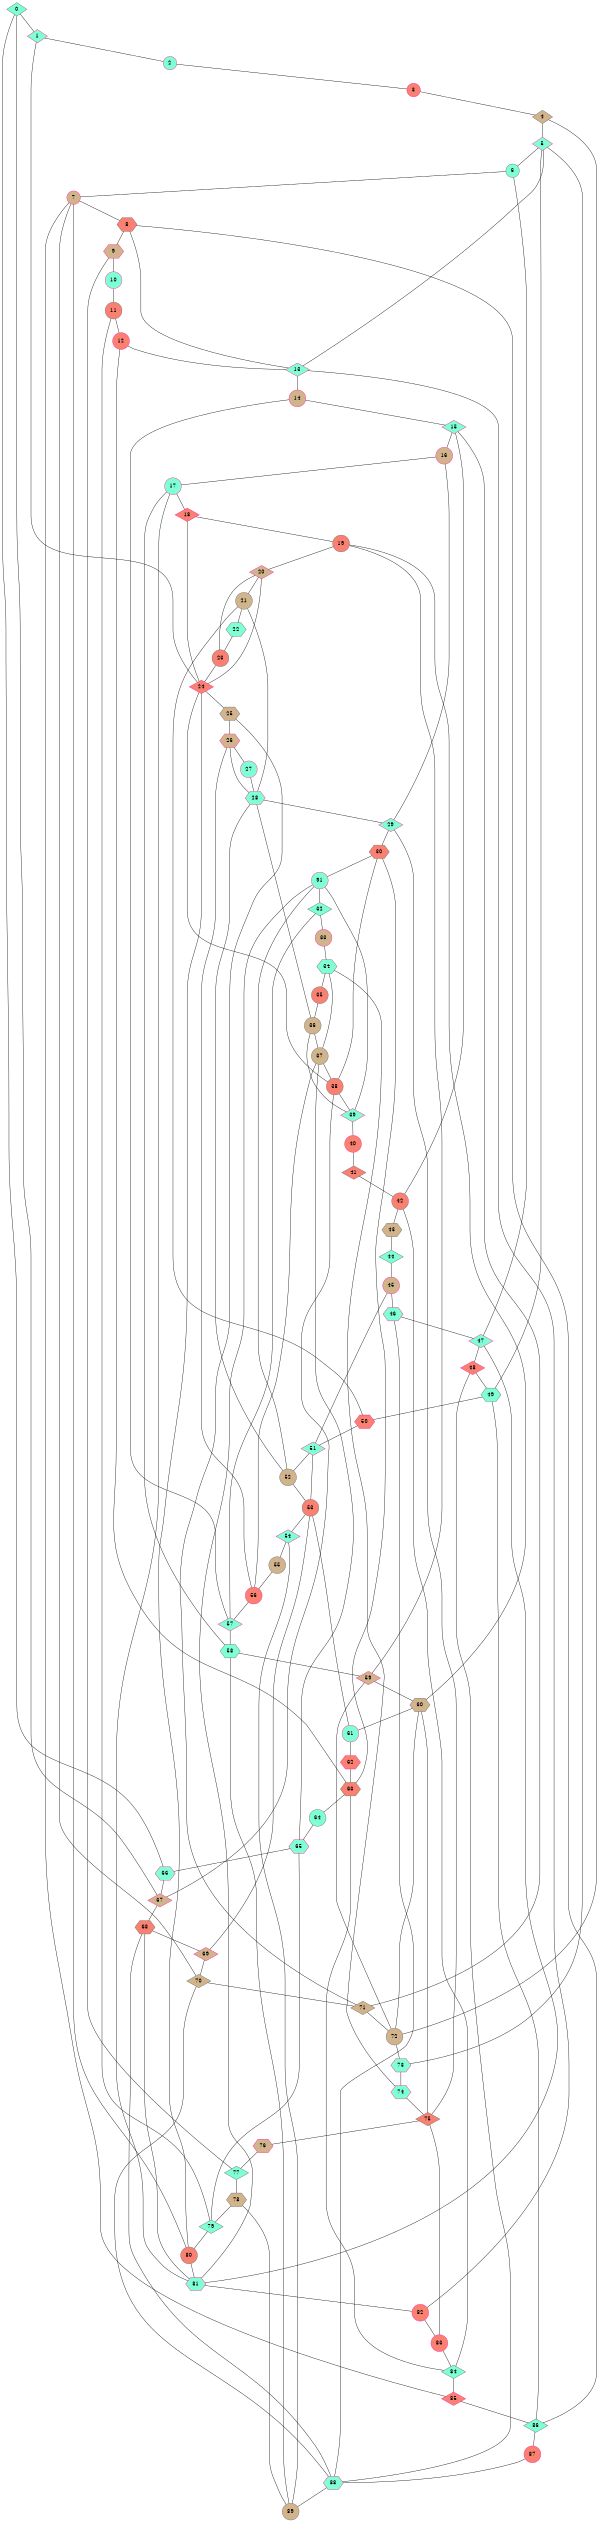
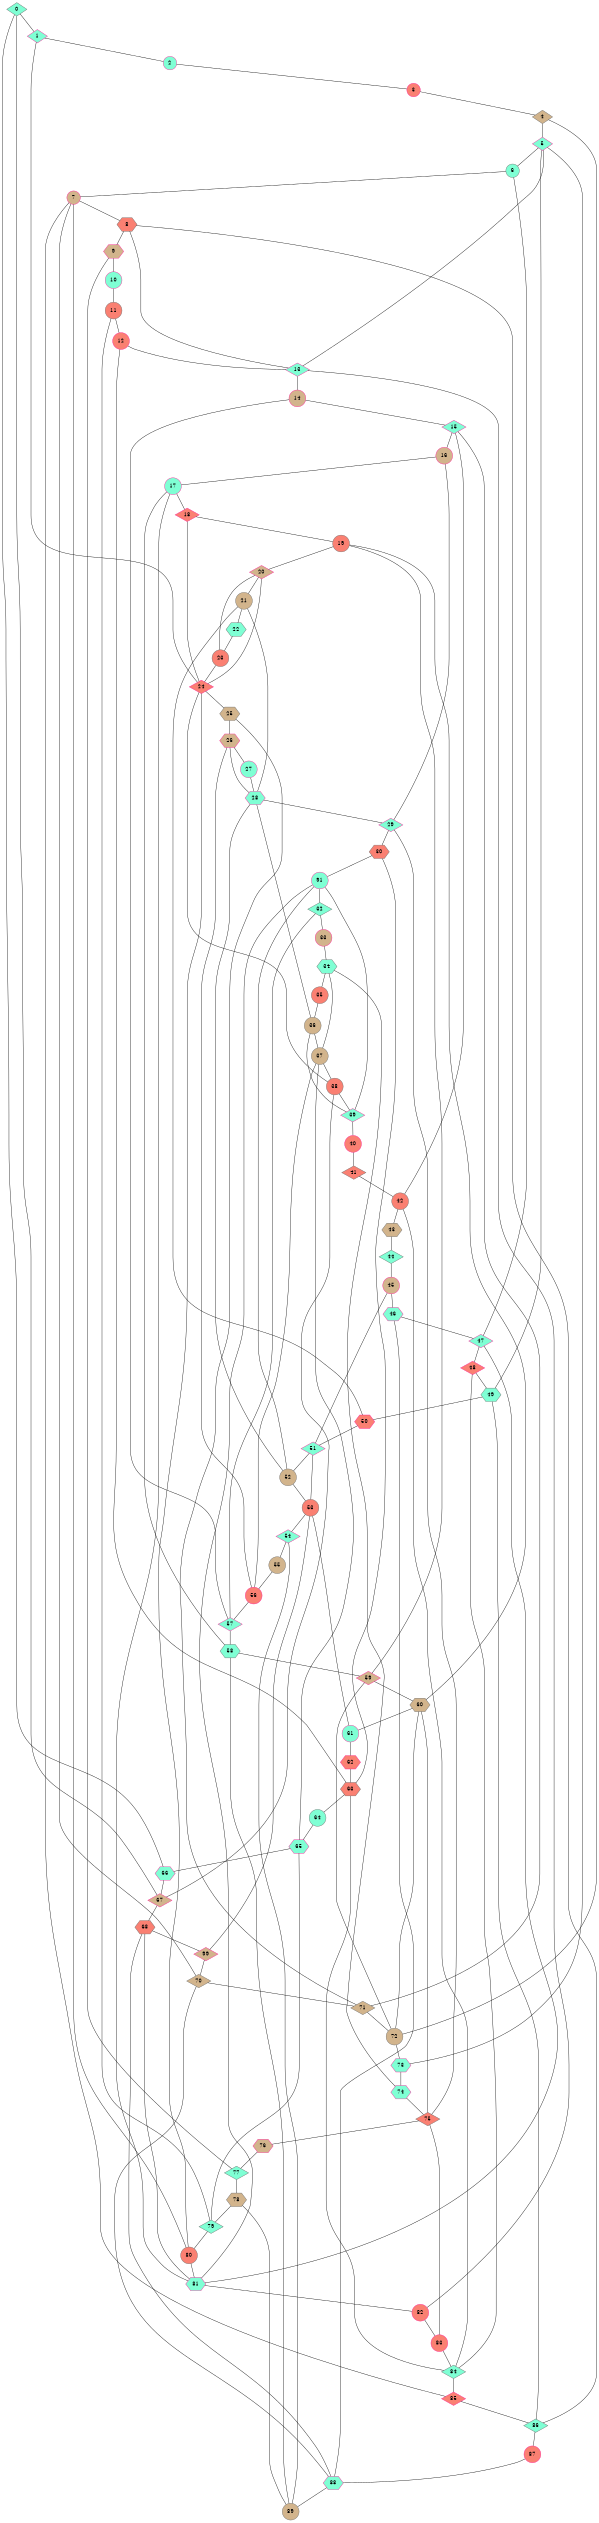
(354, 969) -> none
(206, 1954) -> (206, 1954)
(474, 1991) -> (485, 1878)
